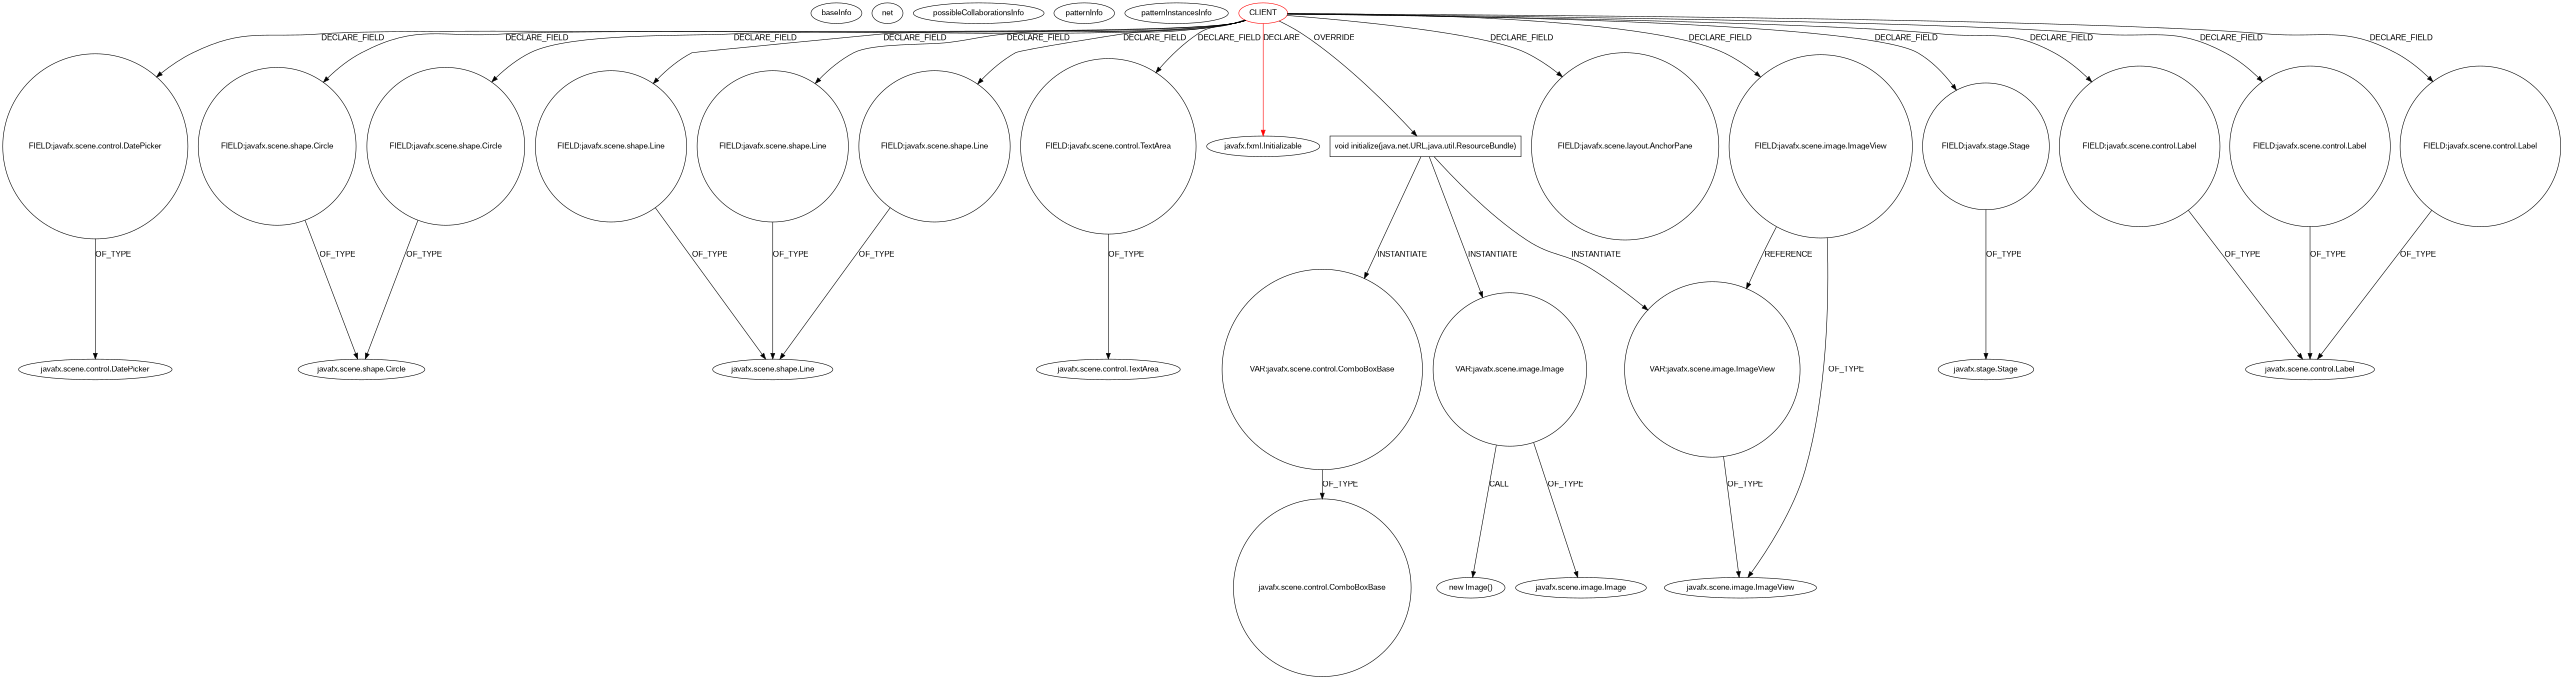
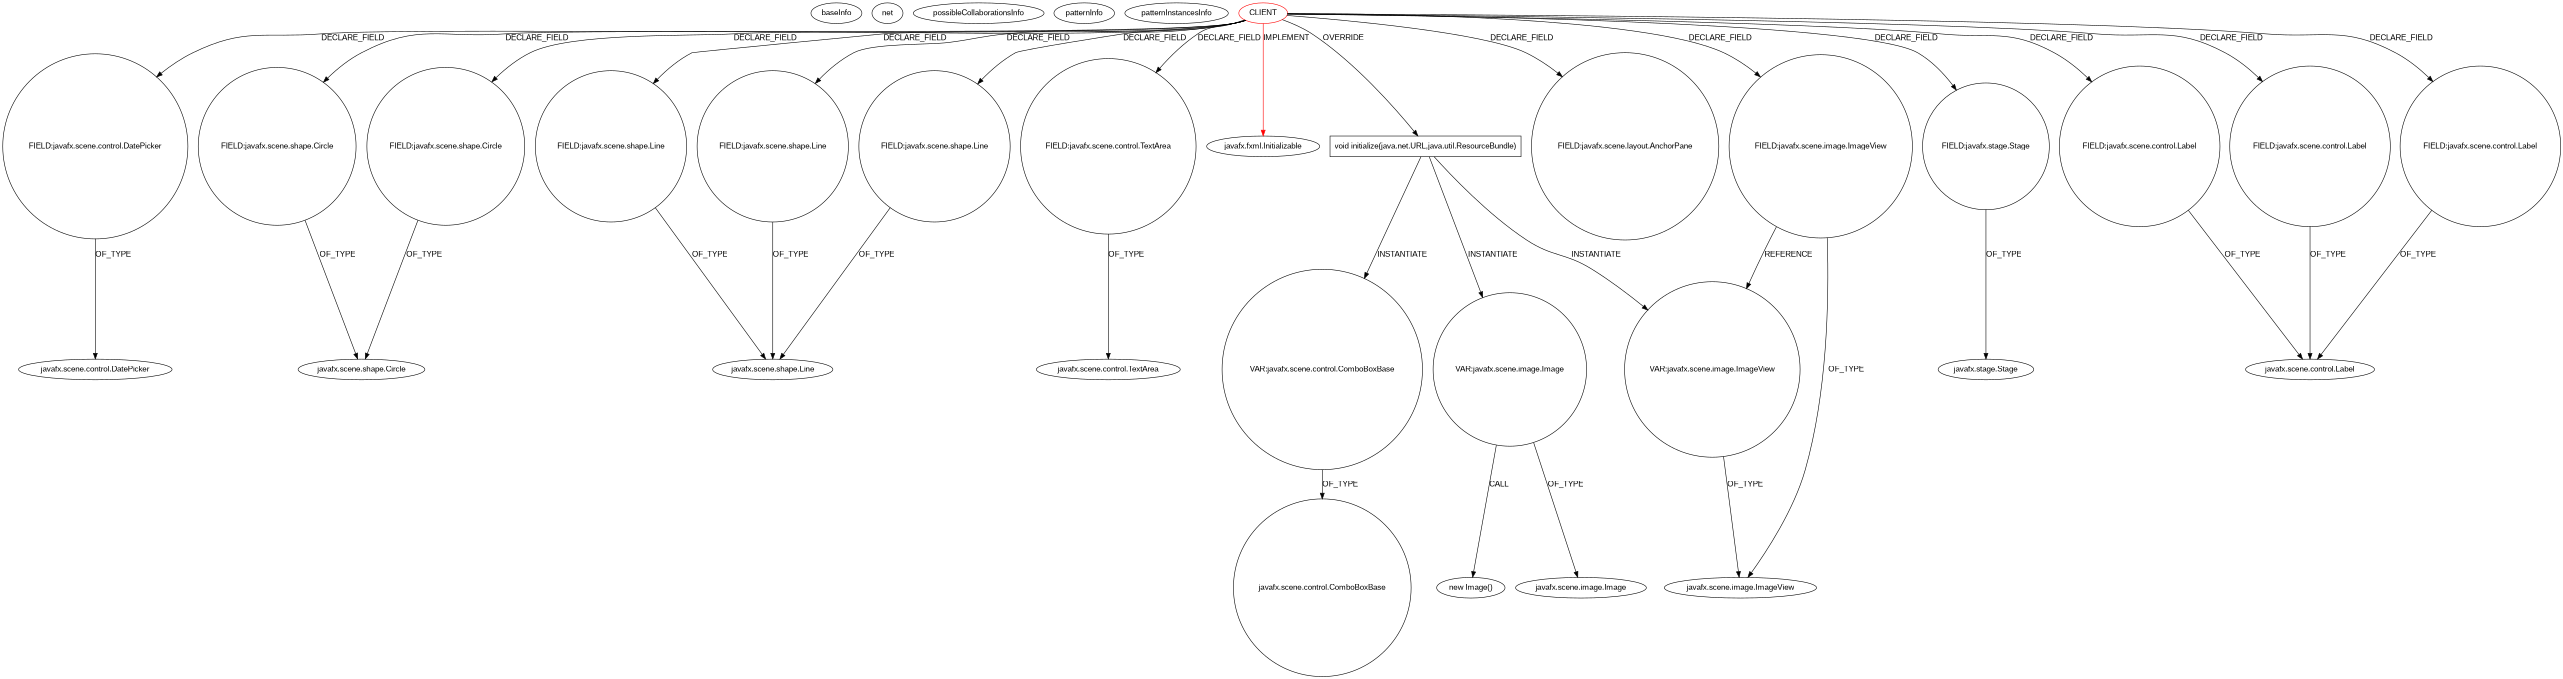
(1282, 38) -> (1286, 38)
